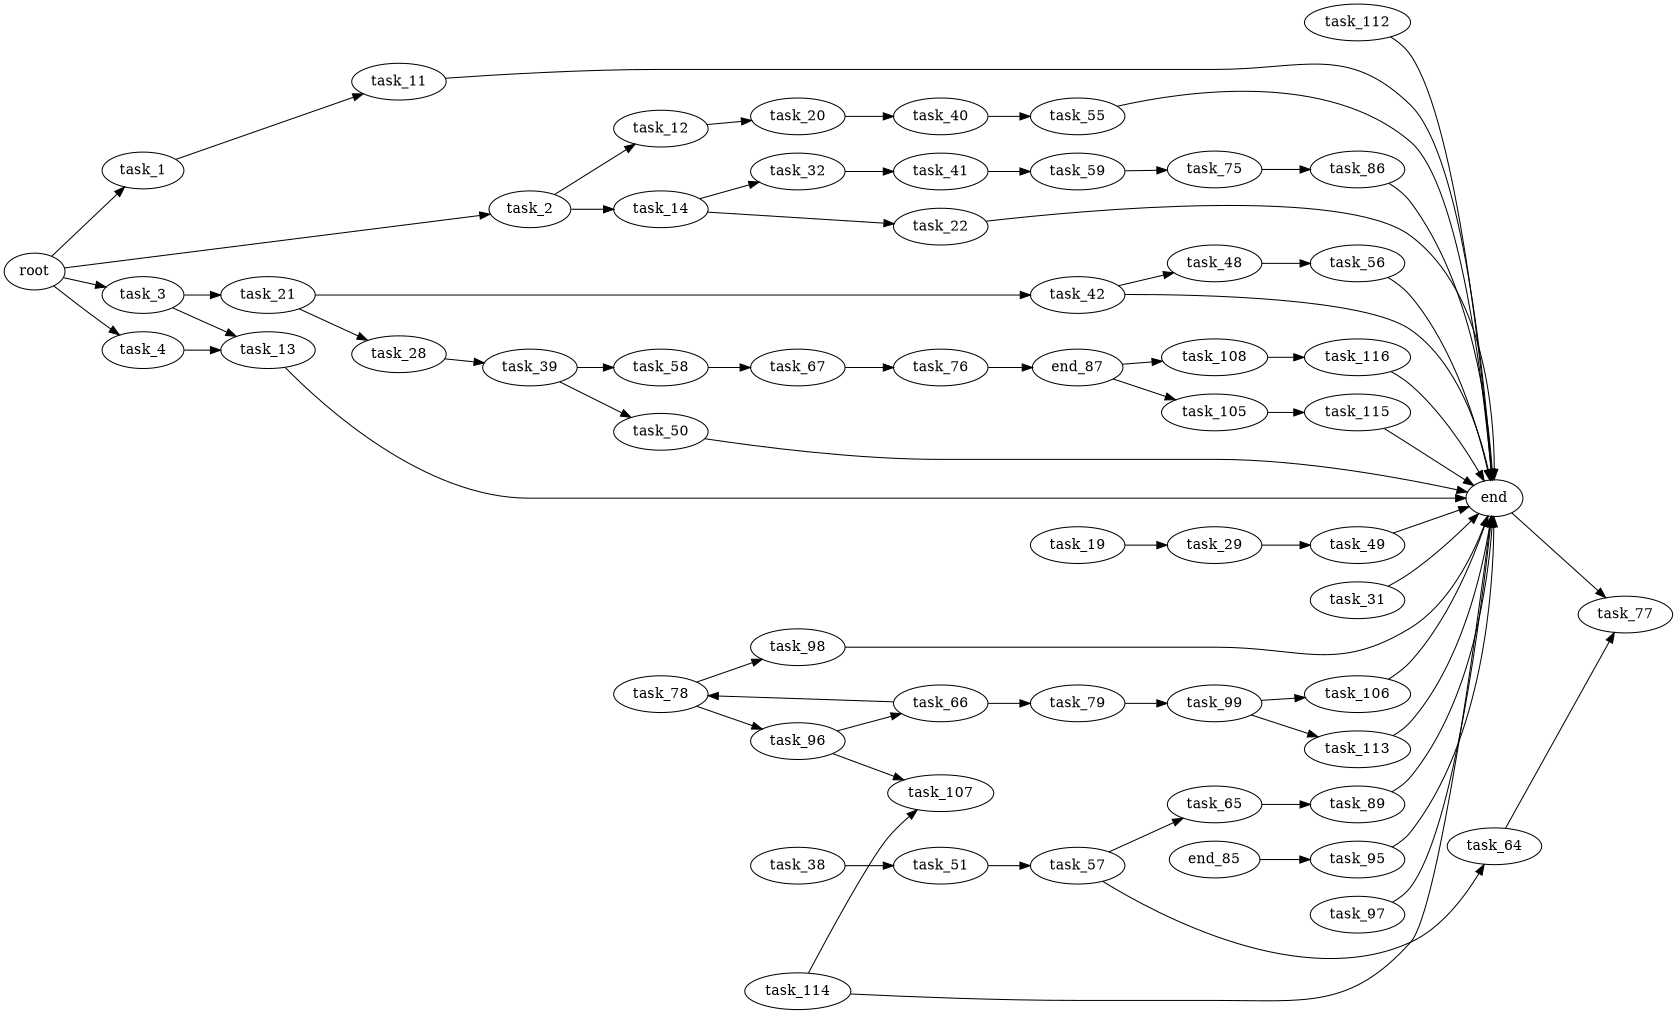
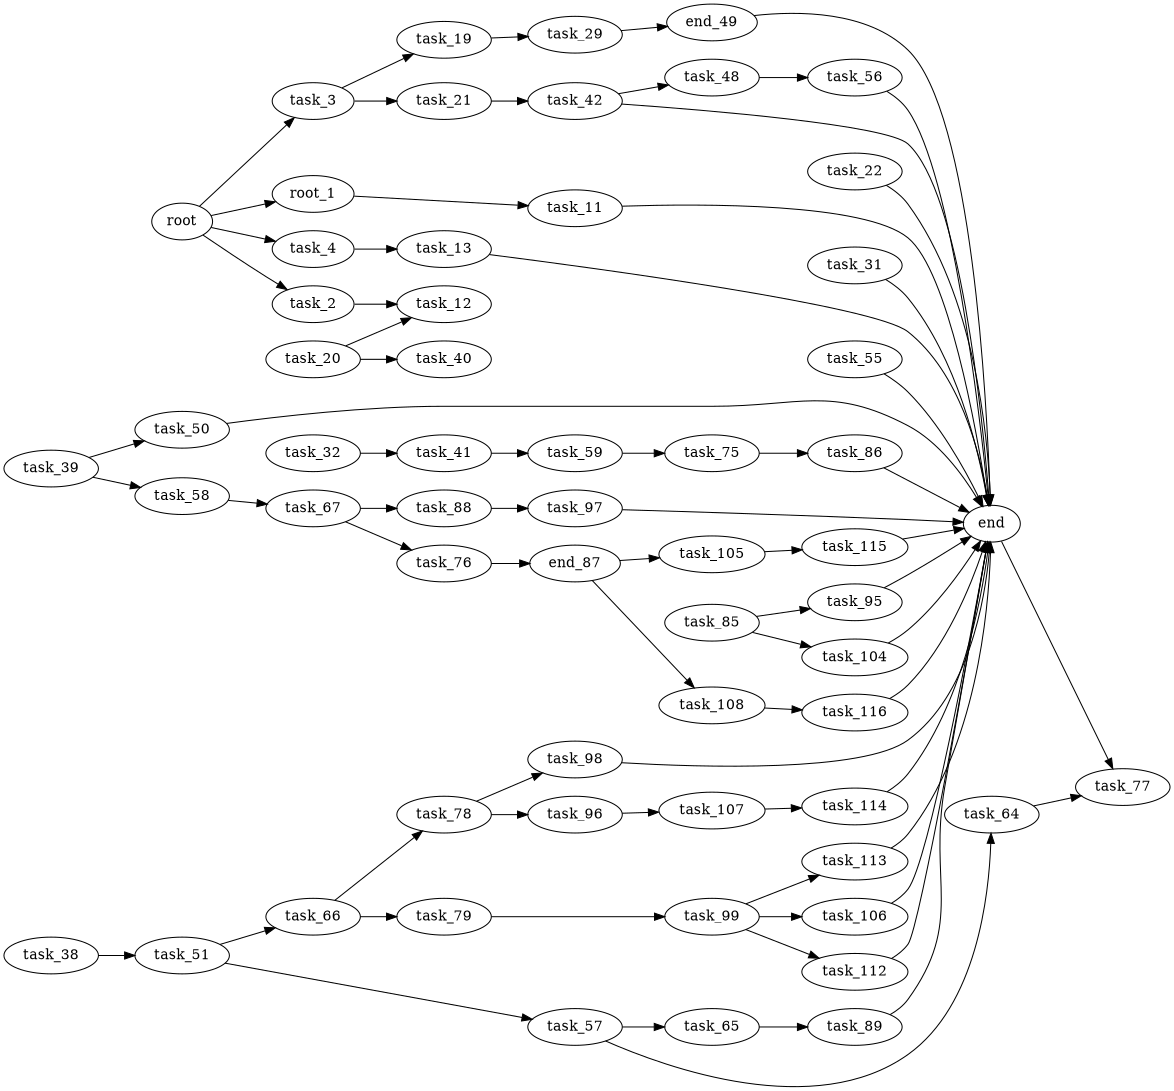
(1004, 116) -> none
(724, 123) -> (374, 334)
(143, 170) -> (313, 194)
(661, 209) -> none
(200, 320) -> (373, 73)
(399, 354) -> none
none -> (444, 508)
(1358, 545) -> (712, 22)
none -> (855, 657)
(864, 724) -> (243, 938)
(1215, 860) -> (712, 623)
(854, 891) -> (778, 809)
none -> (778, 942)
